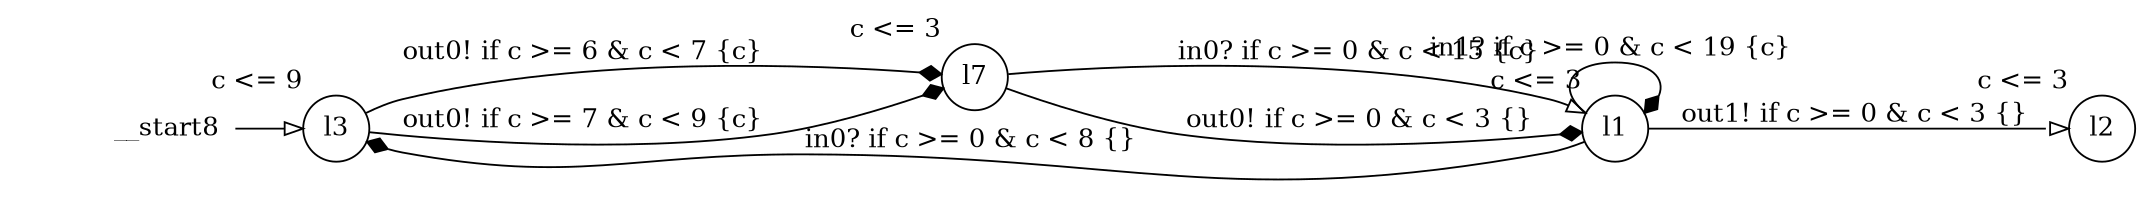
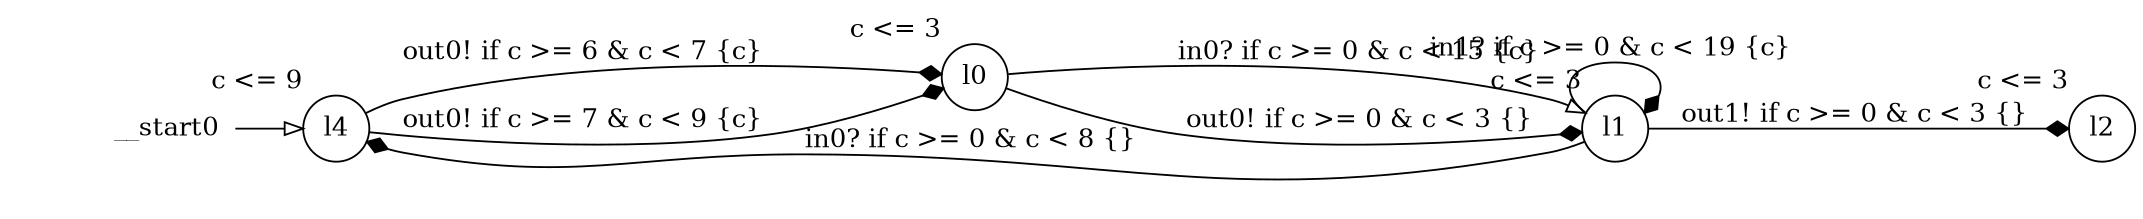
(975, 77) -> (975, 77)
(167, 129) -> (167, 129)
(336, 129) -> (336, 129)
(1847, 129) -> (1847, 129)
